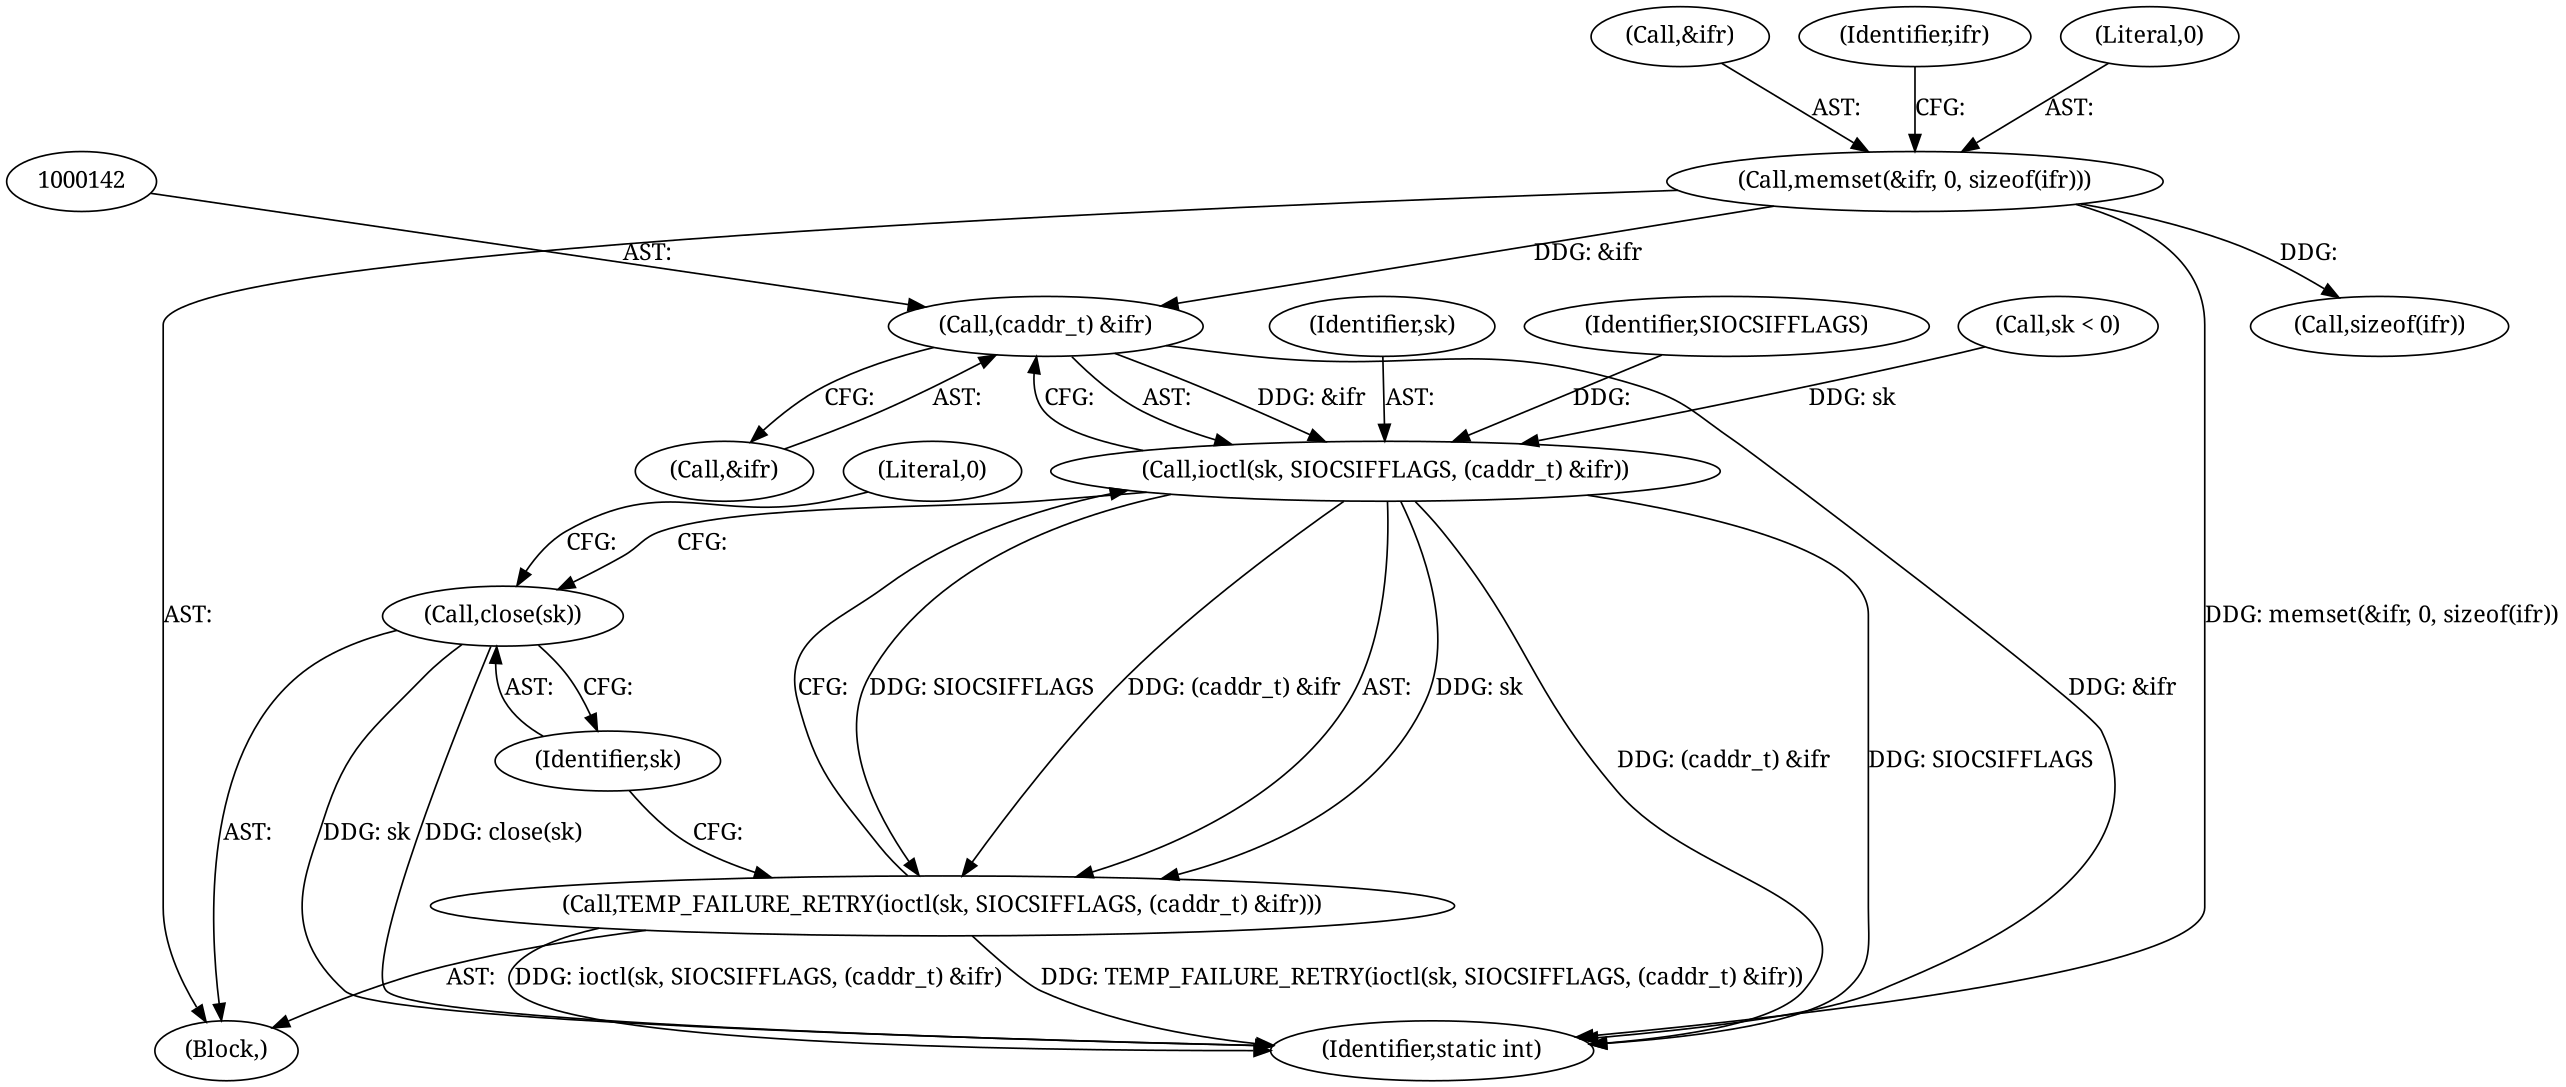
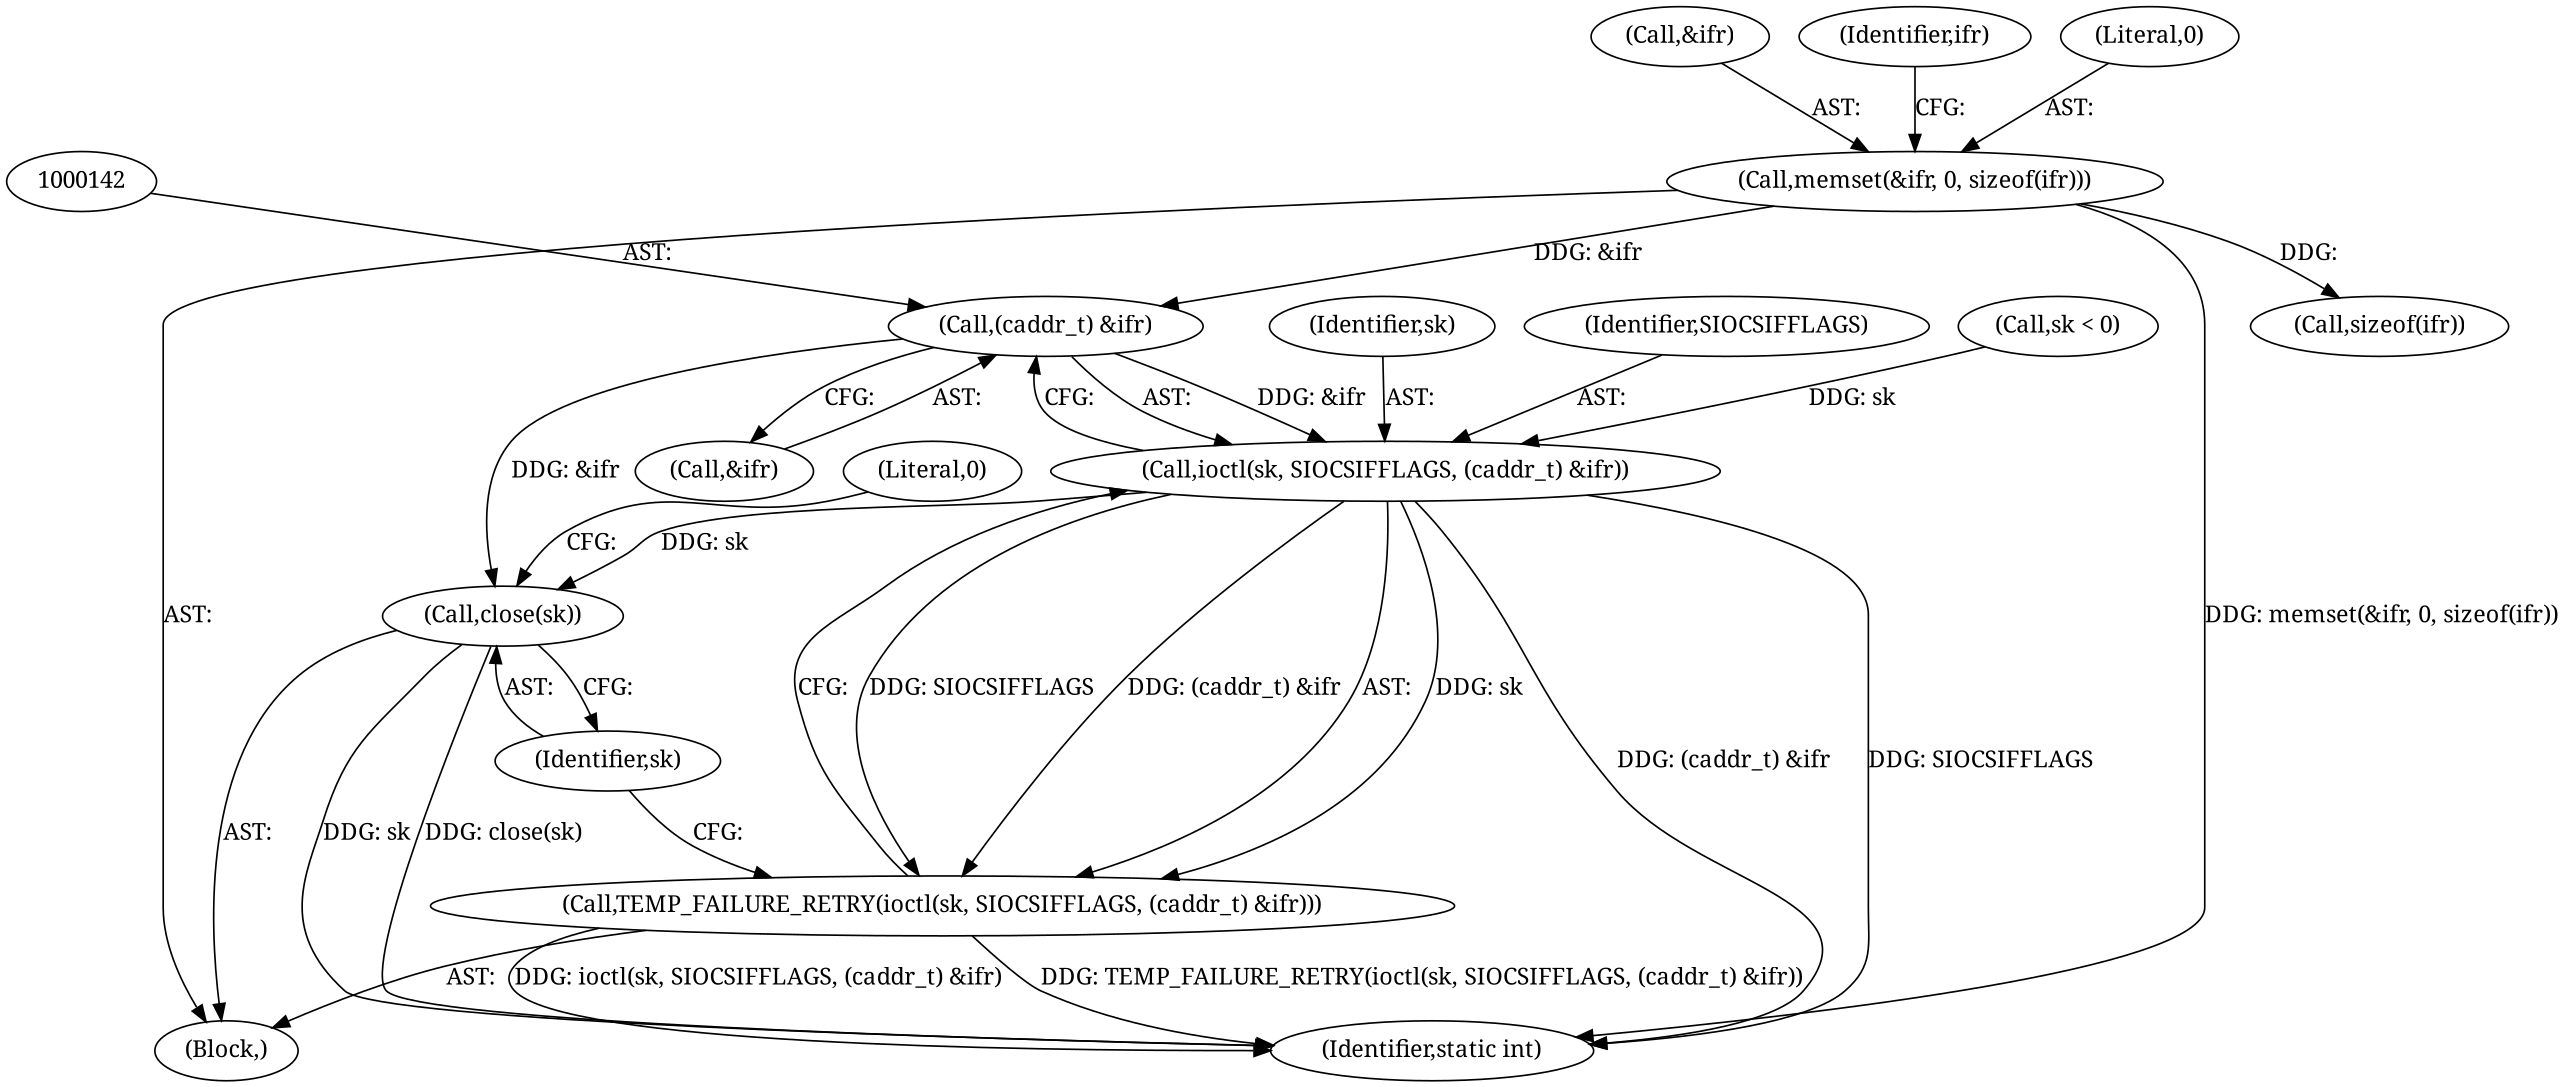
(1605, 399) -> (1605, 399)
(705, 544) -> (705, 544)
(1954, 608) -> (635, 383)
